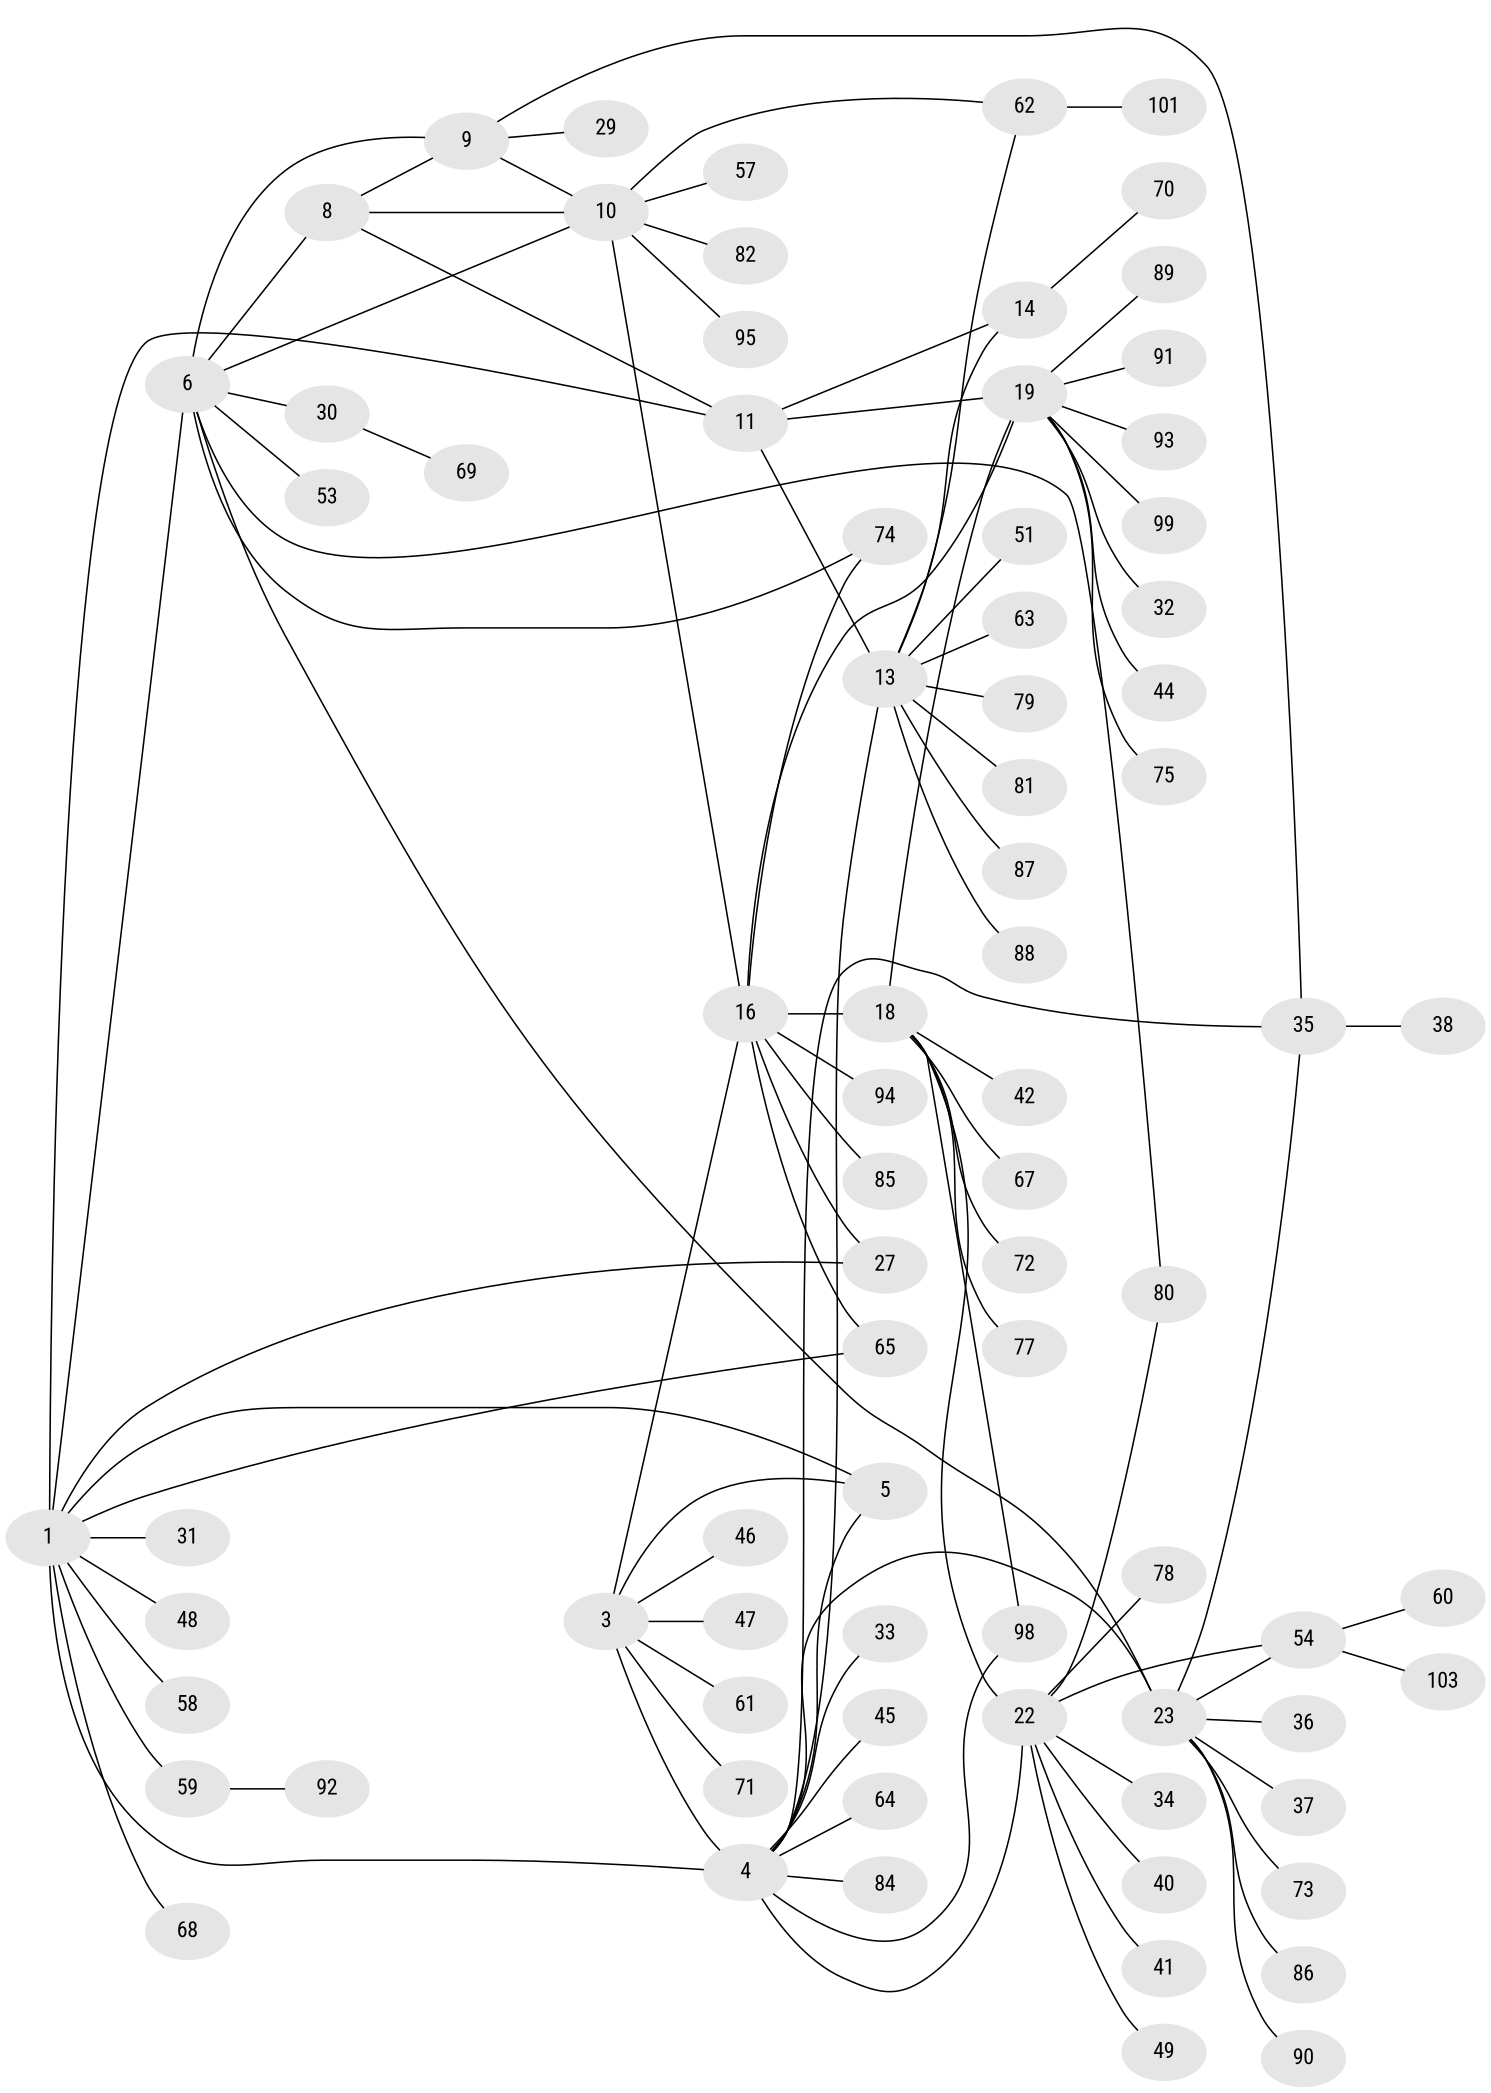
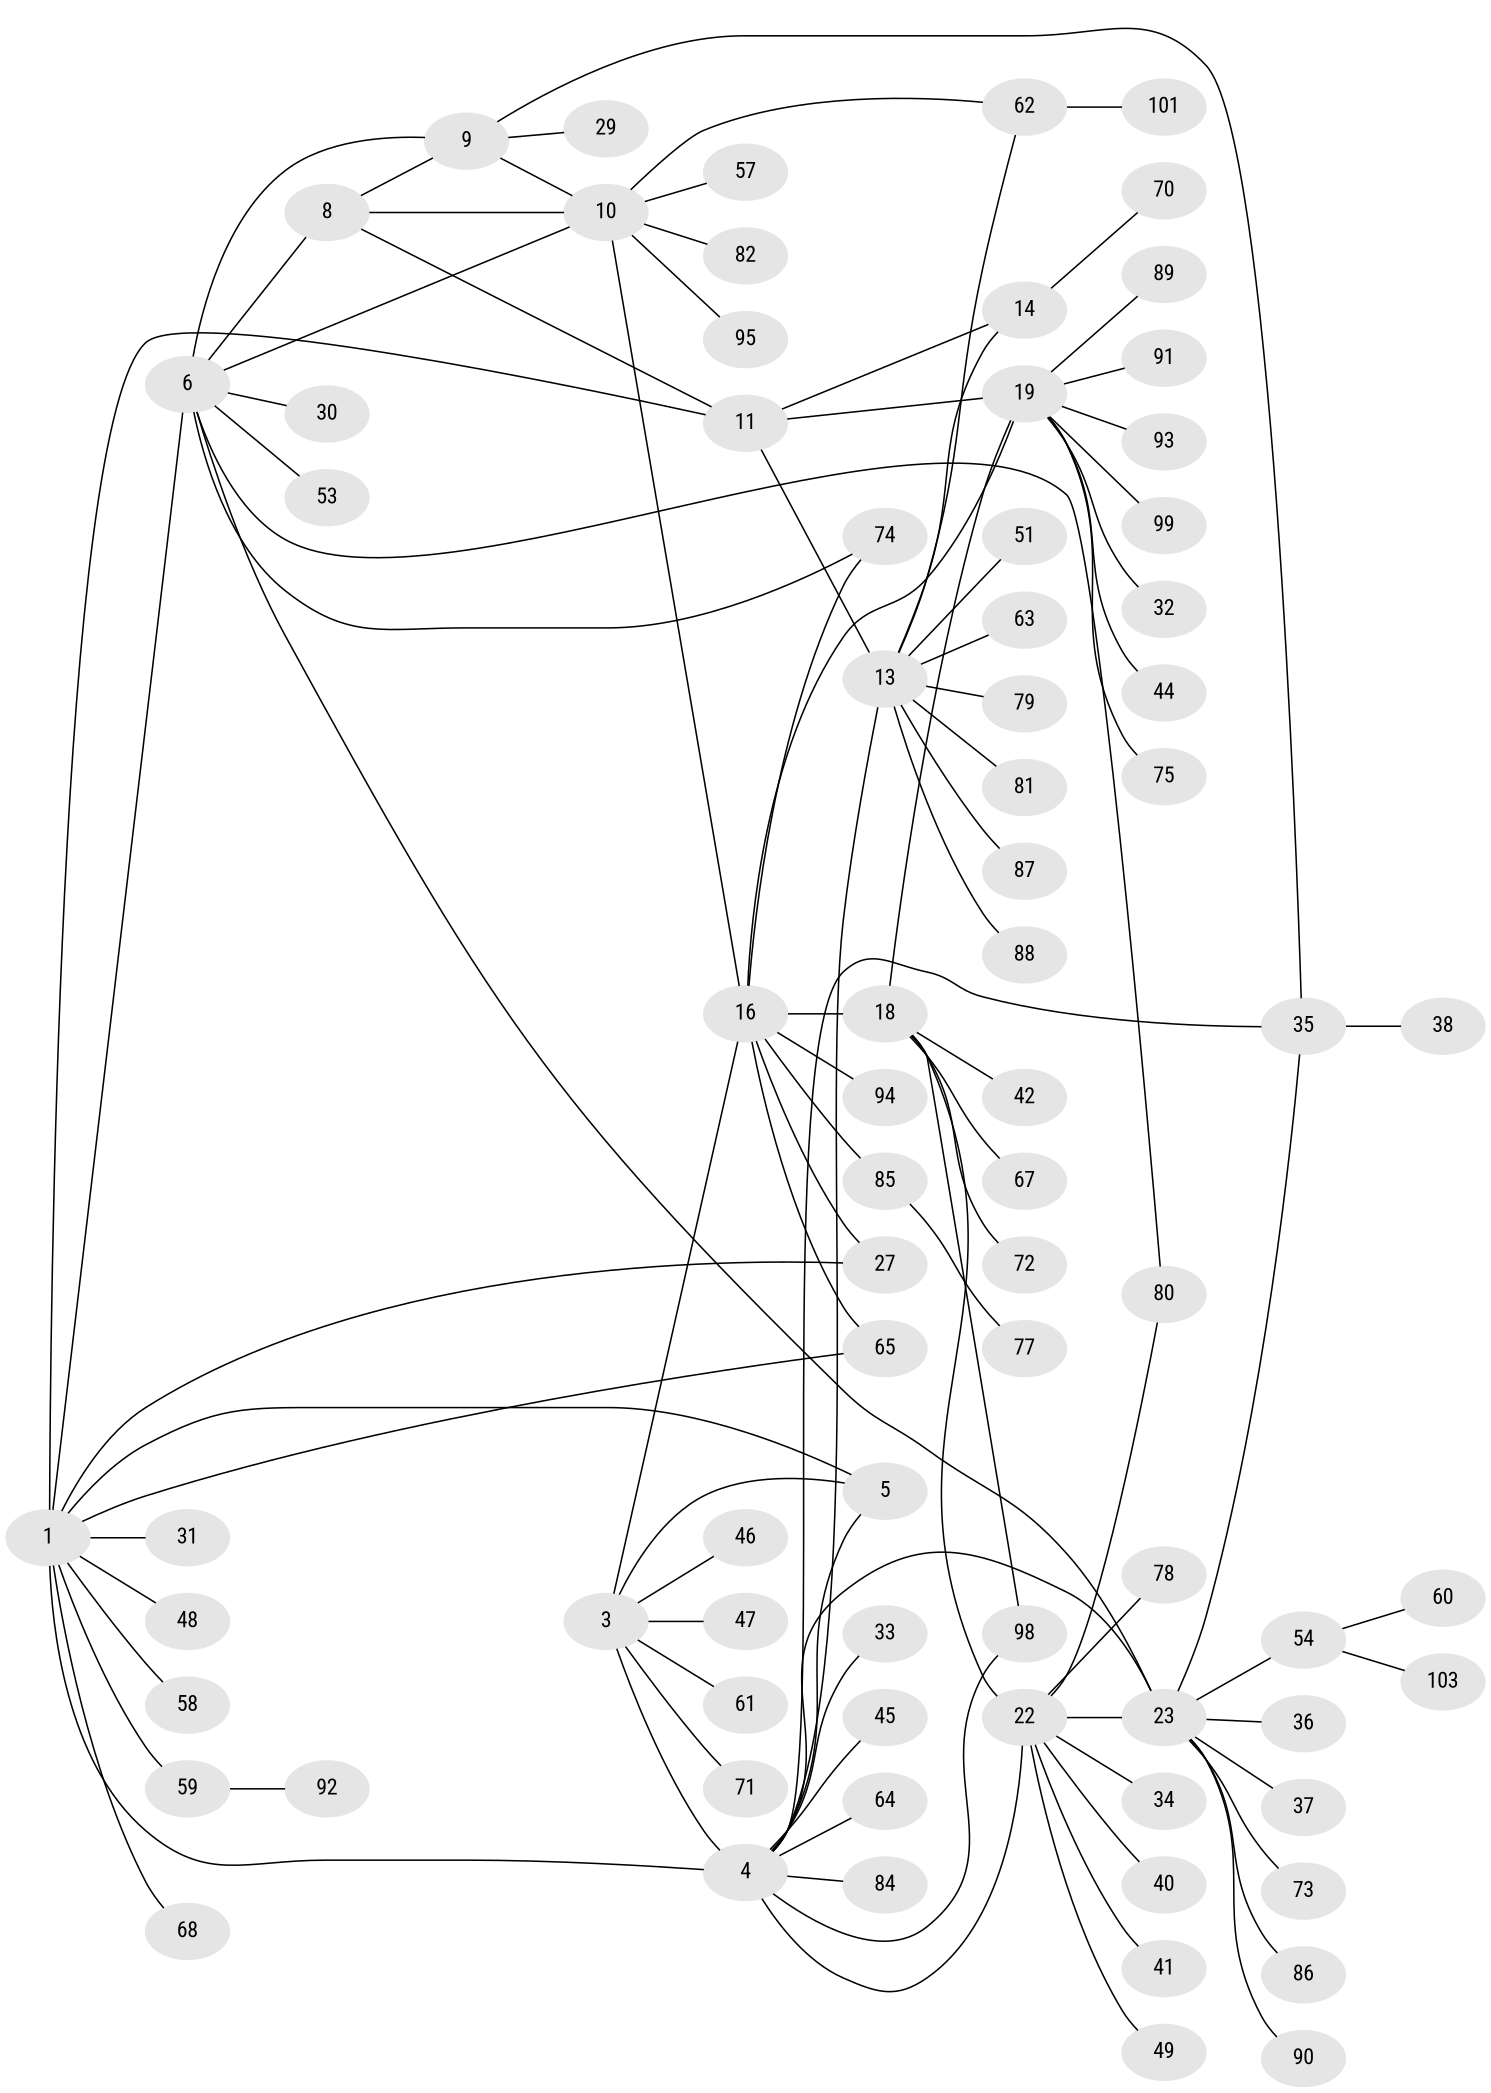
(467, 473) -> none
(955, 1181) -> (951, 1258)
(1158, 1666) -> (1095, 1718)
